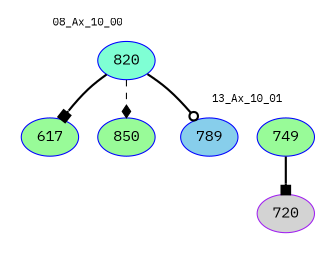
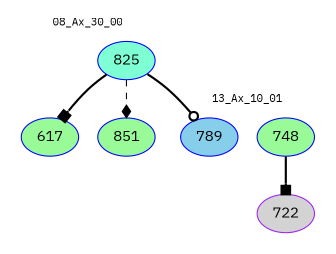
(88, 23) -> (88, 23)
(126, 61) -> (126, 61)
(126, 137) -> (126, 137)
(286, 137) -> (286, 137)
(286, 214) -> (286, 214)
